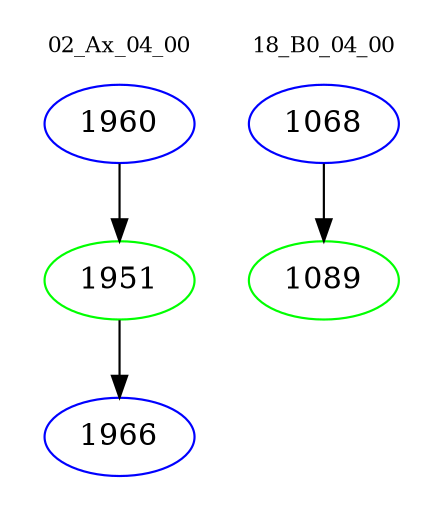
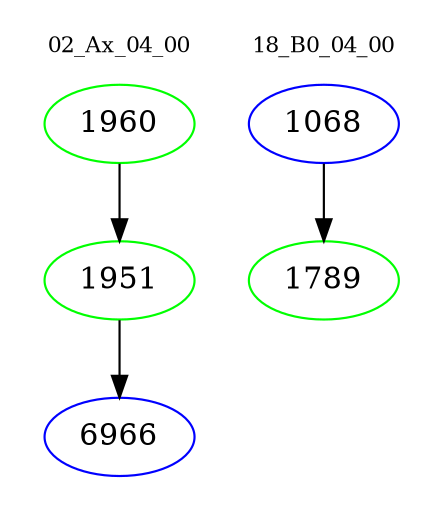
(120, 124) -> (120, 124)
(324, 280) -> (324, 280)
(120, 437) -> (120, 437)
